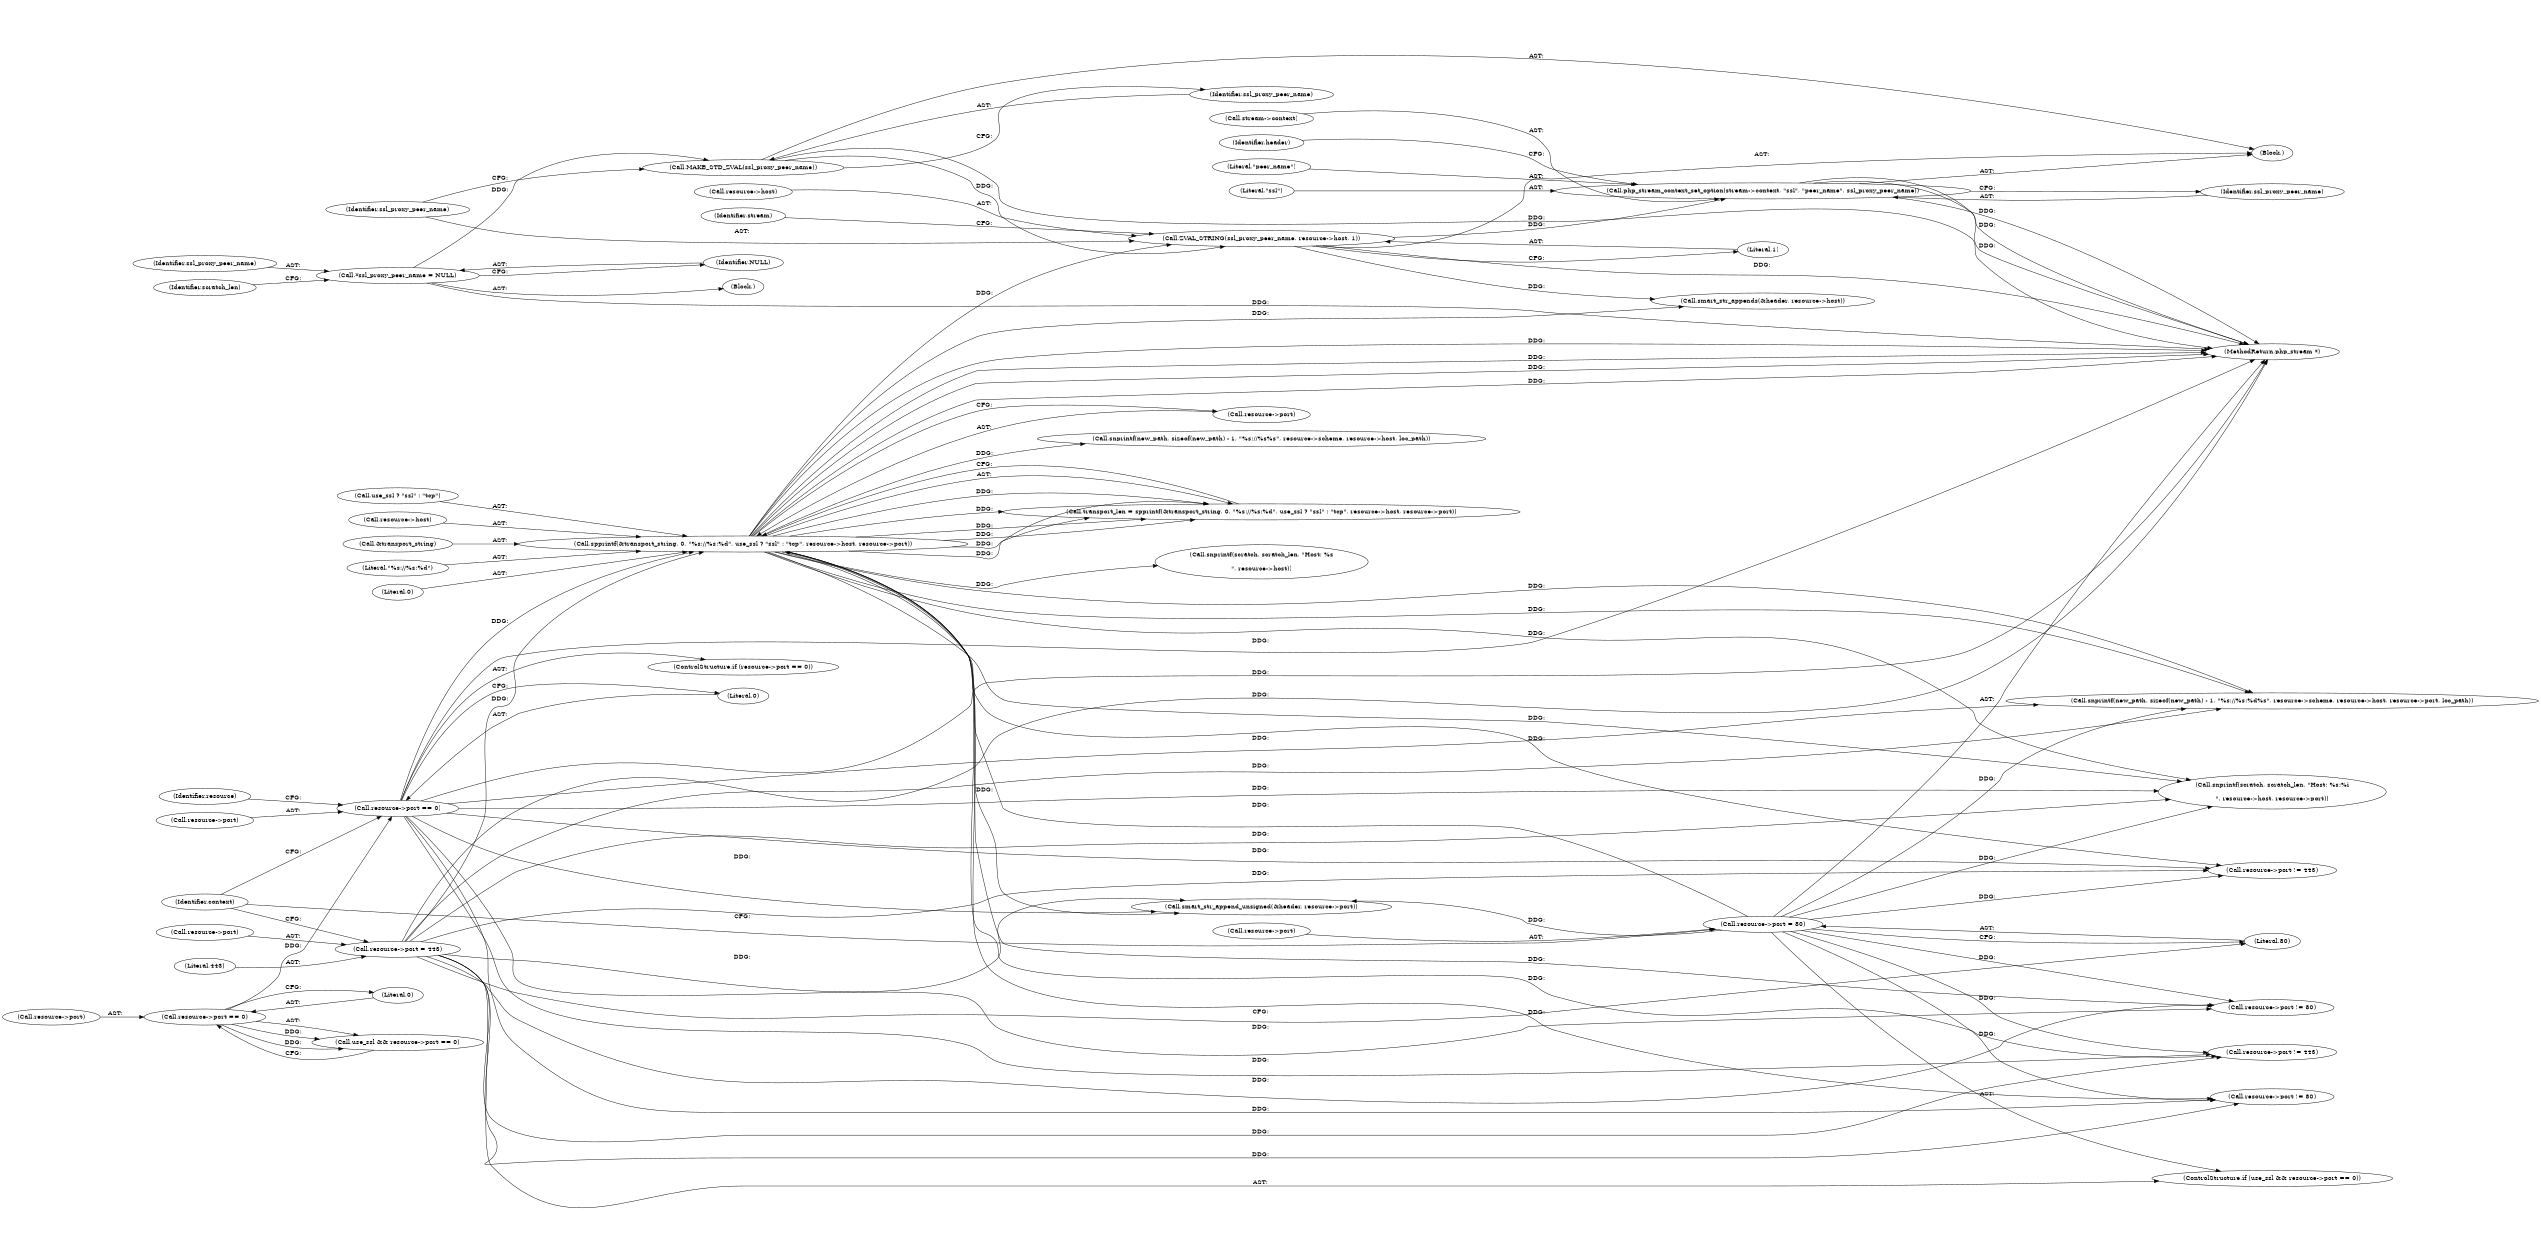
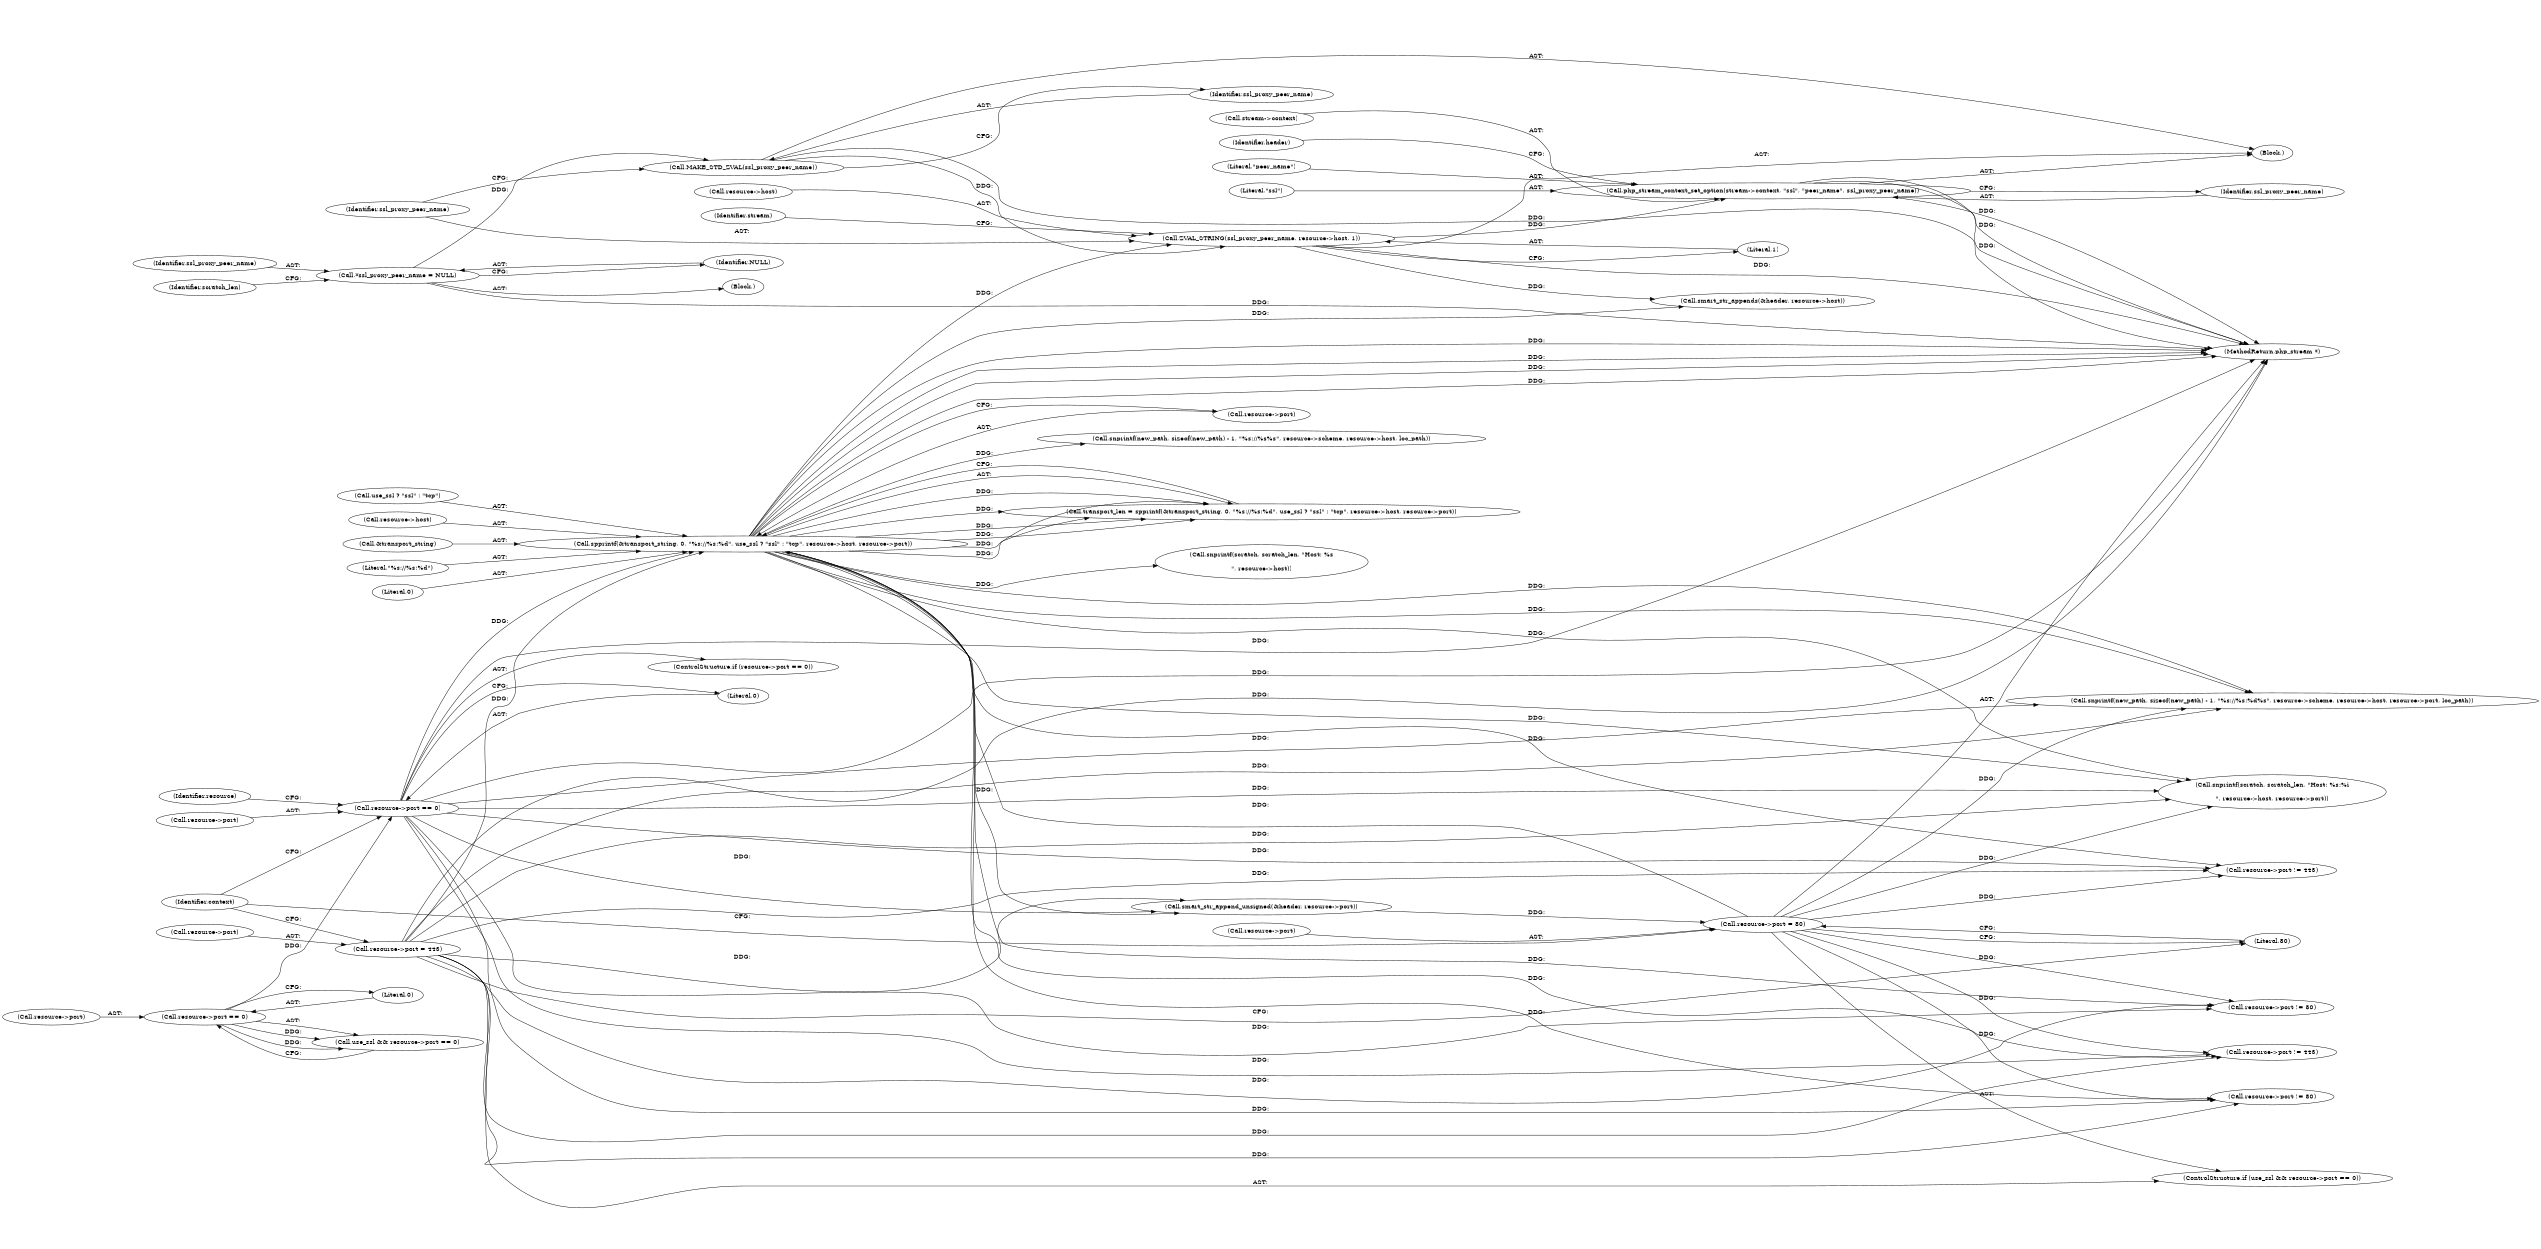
(1538, 926) -> (1538, 916)
(1988, 928) -> (1988, 928)
(205, 966) -> none
